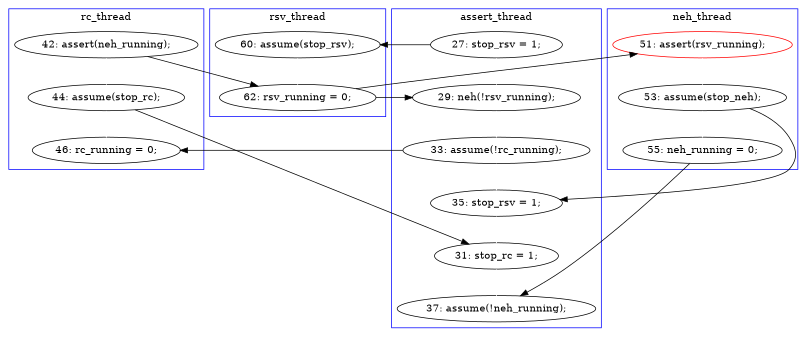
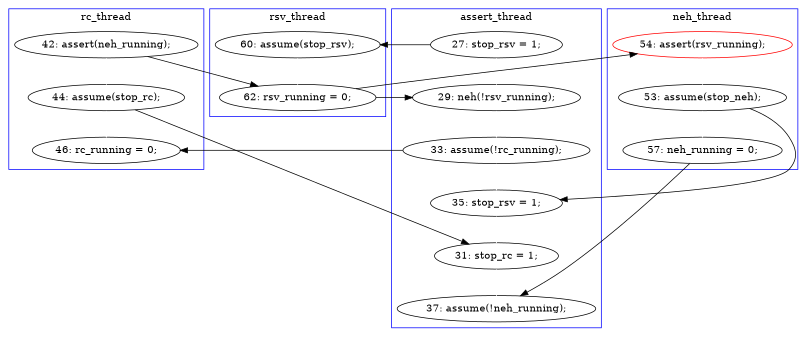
(703, 45) -> (703, 45)
(703, 150) -> (703, 150)
